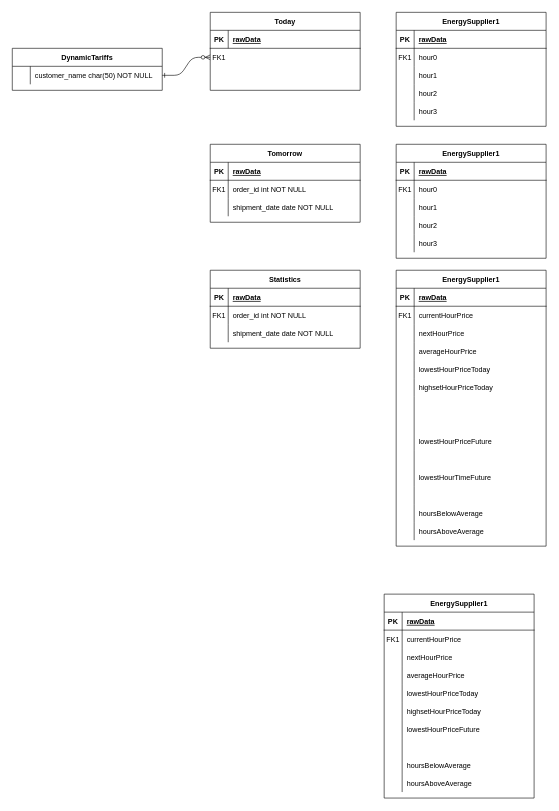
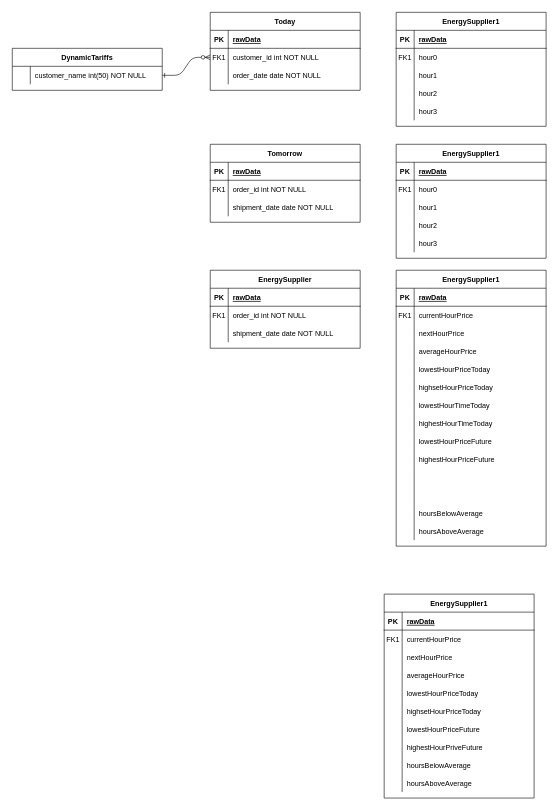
none -> (294, 57)
none -> (294, 75)
(94, 76) -> (92, 76)
(285, 280) -> (285, 280)
none -> (480, 405)
none -> (480, 423)
none -> (480, 459)
(480, 477) -> none
none -> (468, 747)
